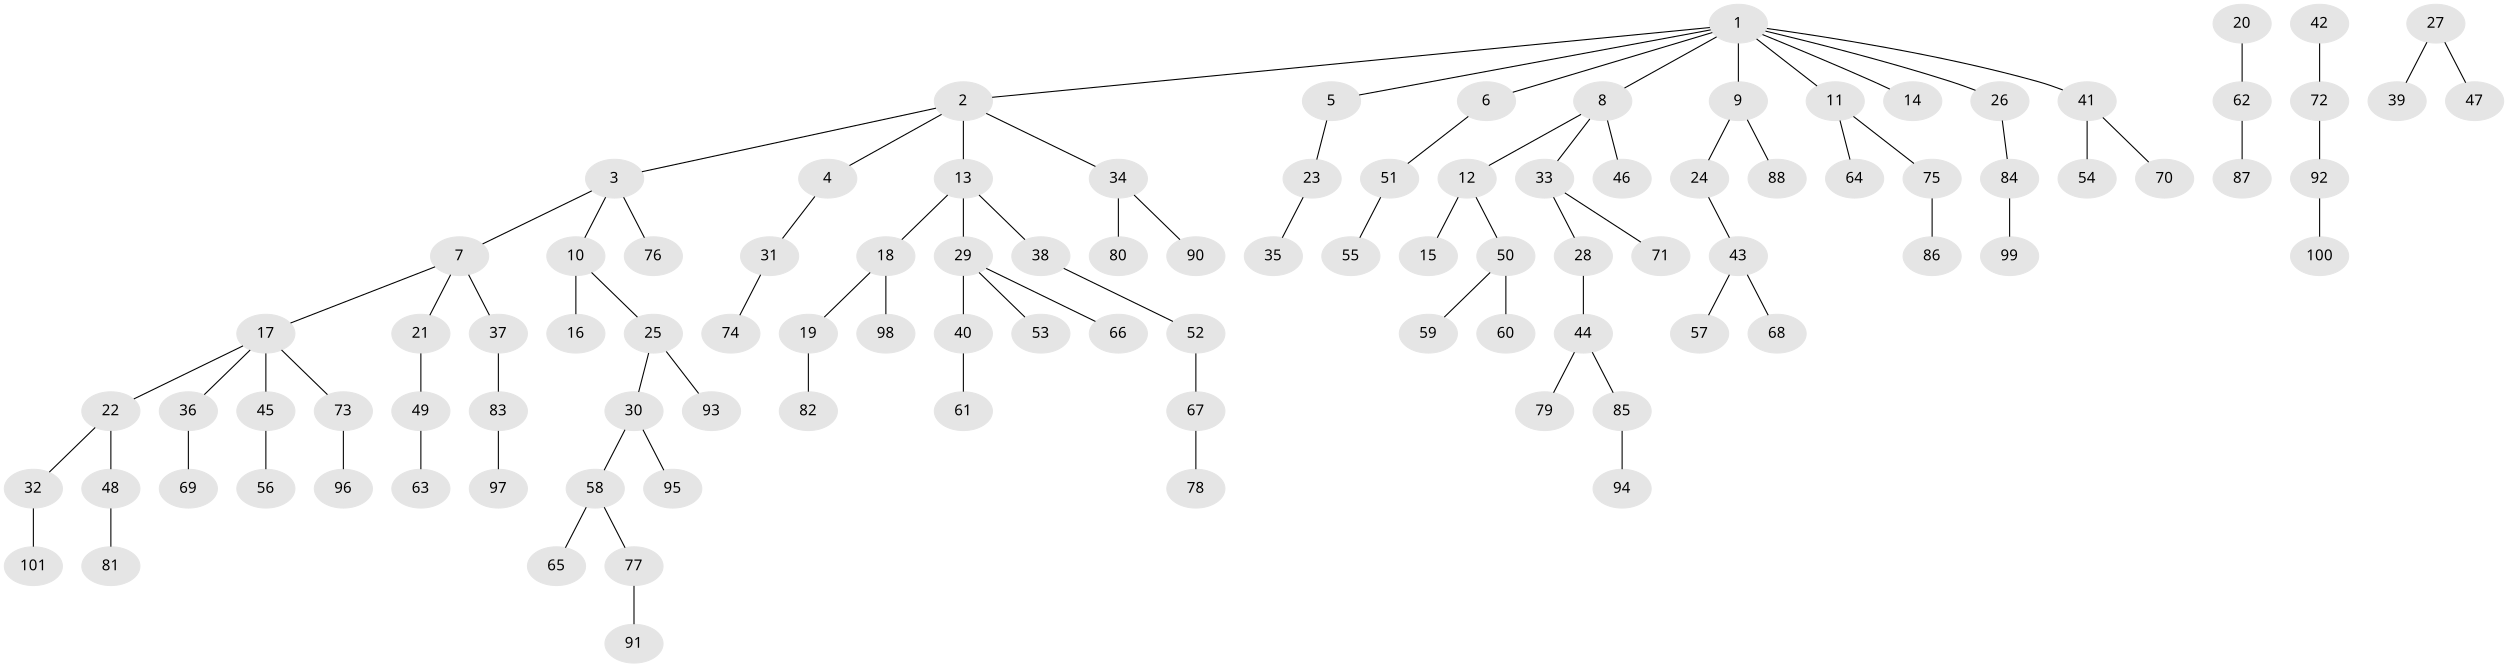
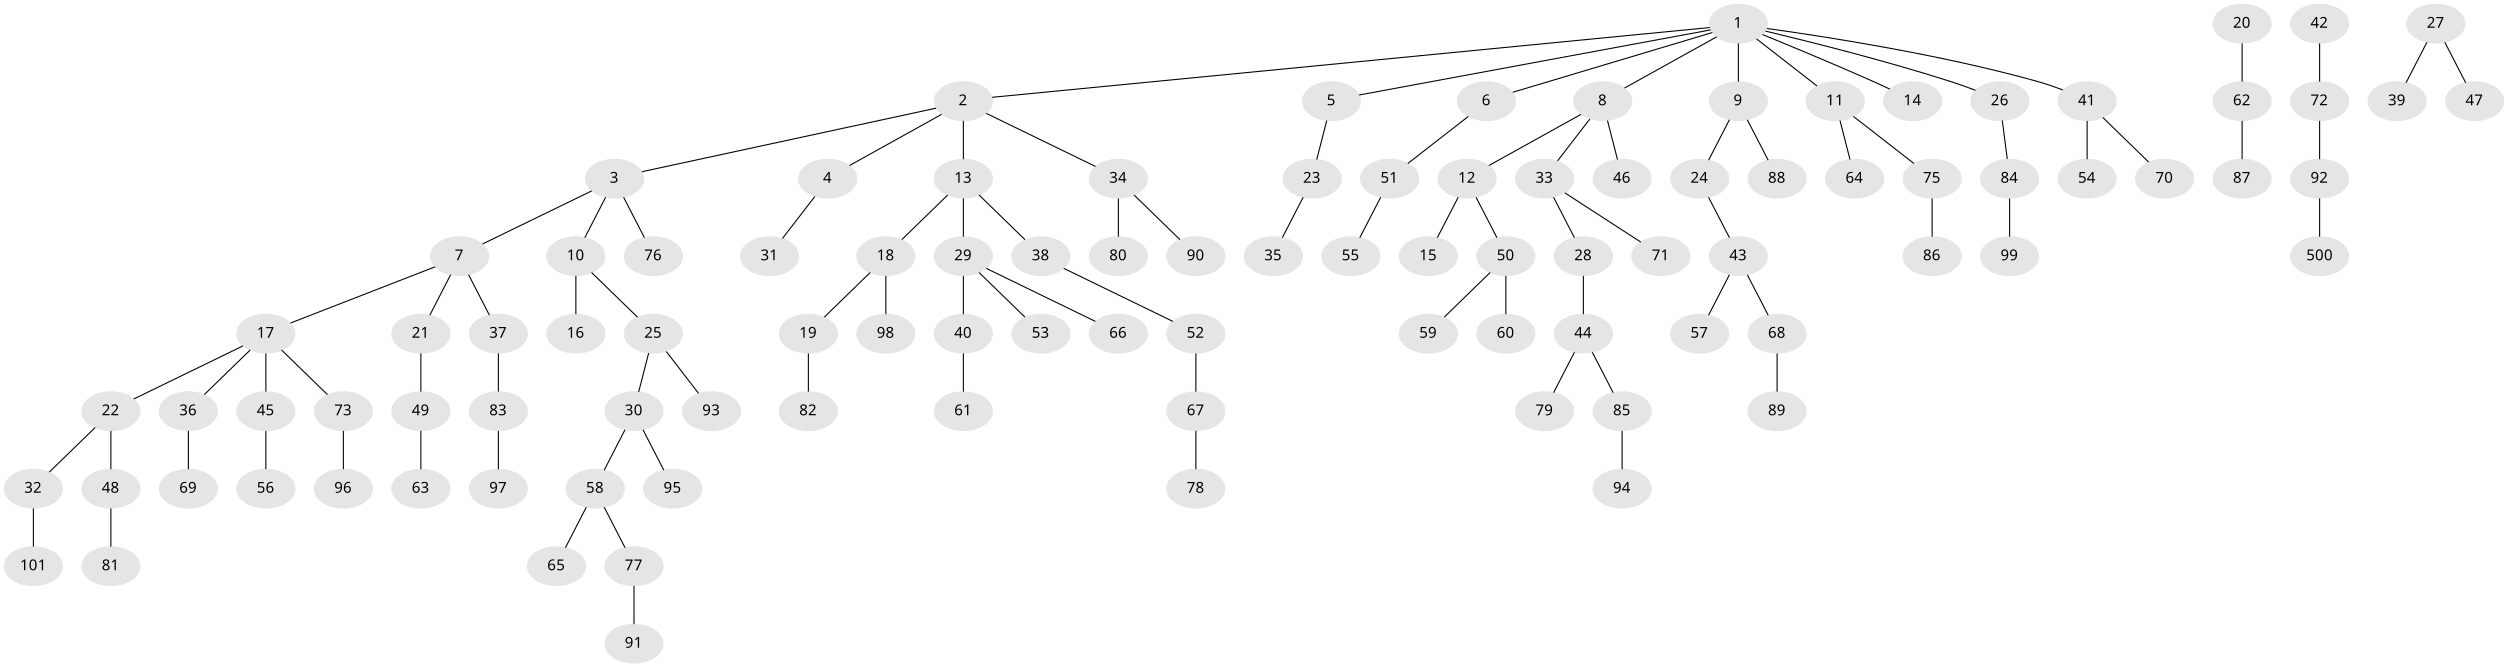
(2320, 256) -> (2320, 256)
(731, 334) -> none
none -> (1777, 411)
